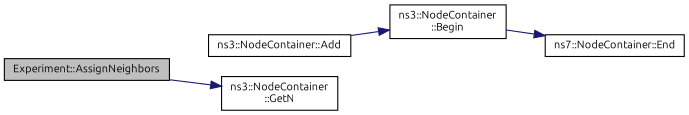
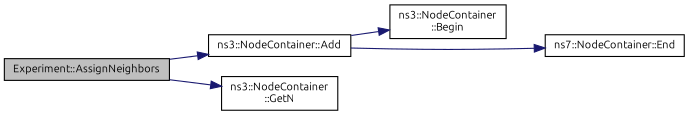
(520, 32) -> (443, 49)
none -> (184, 58)
